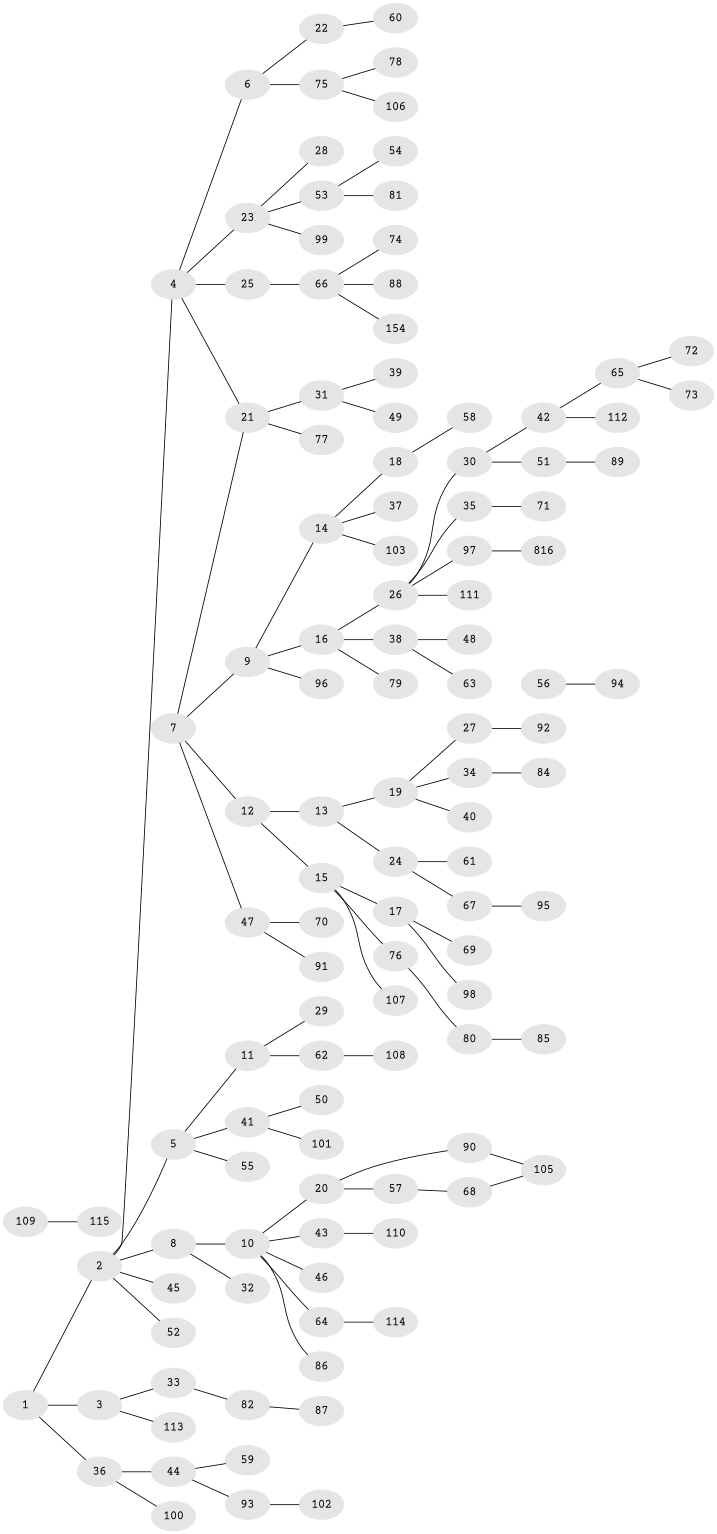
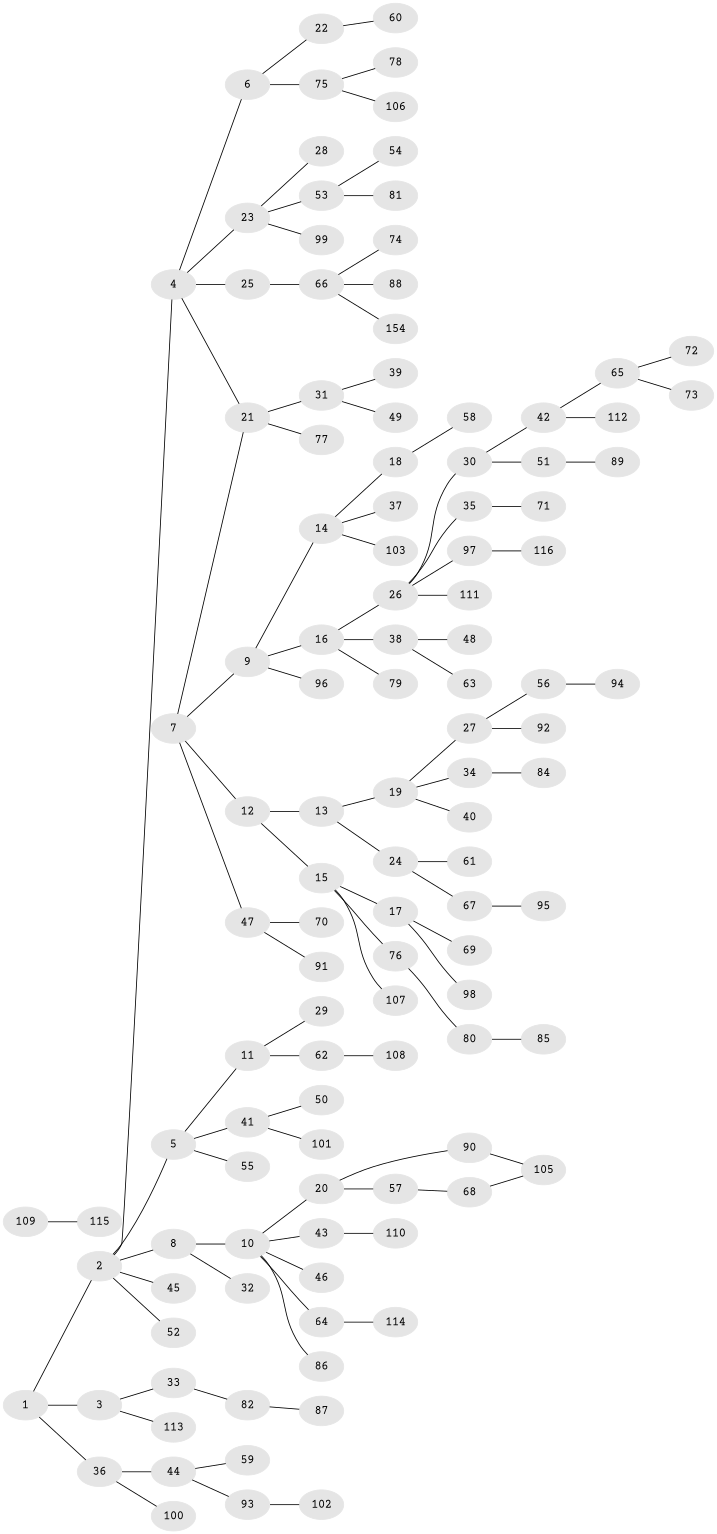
(543, 551) -> (543, 551)
none -> (507, 706)
